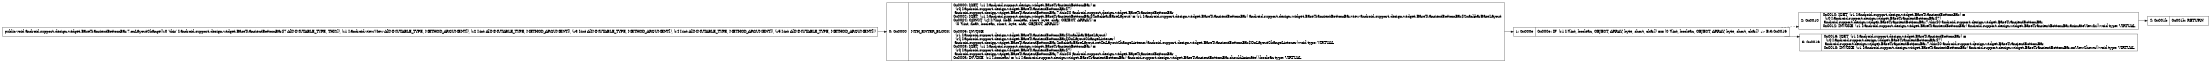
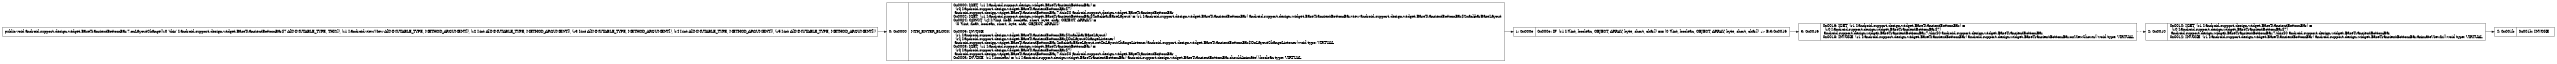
(2189, 21) -> (2536, 32)
(1789, 27) -> (2140, 32)
